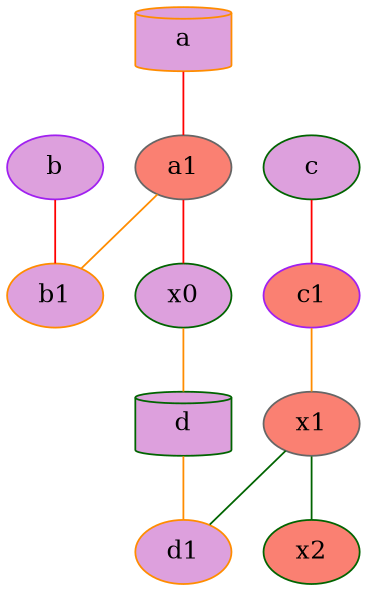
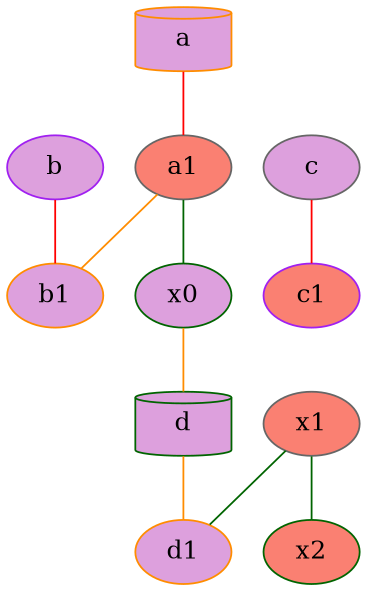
(312, 167) -> (312, 167)
(183, 232) -> (183, 232)
(312, 360) -> none
